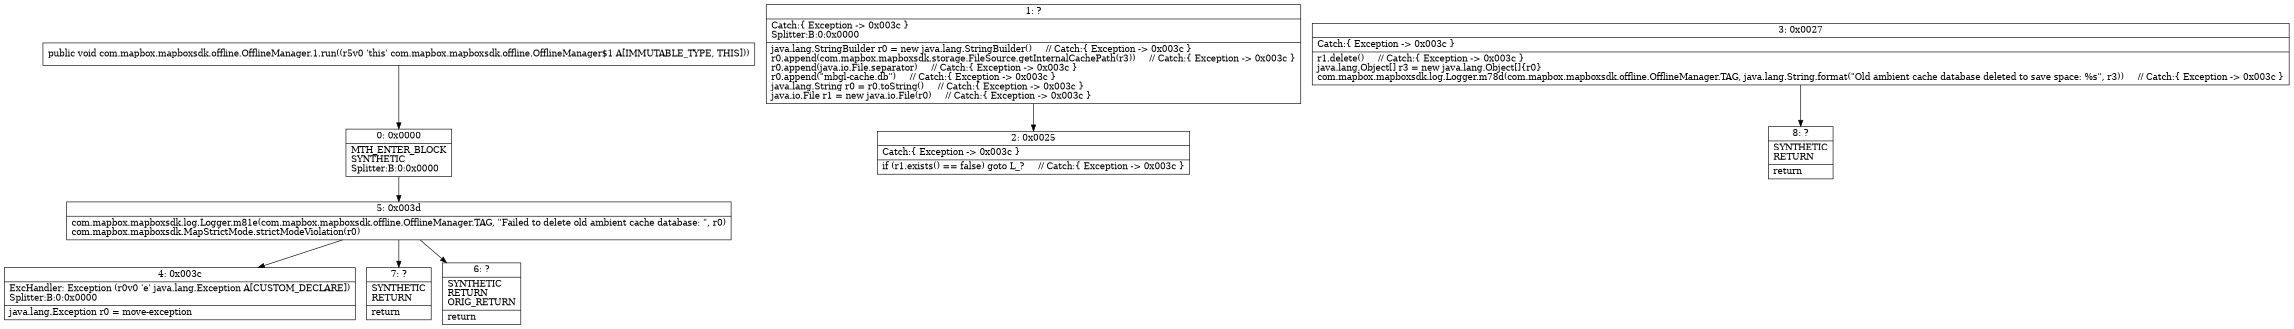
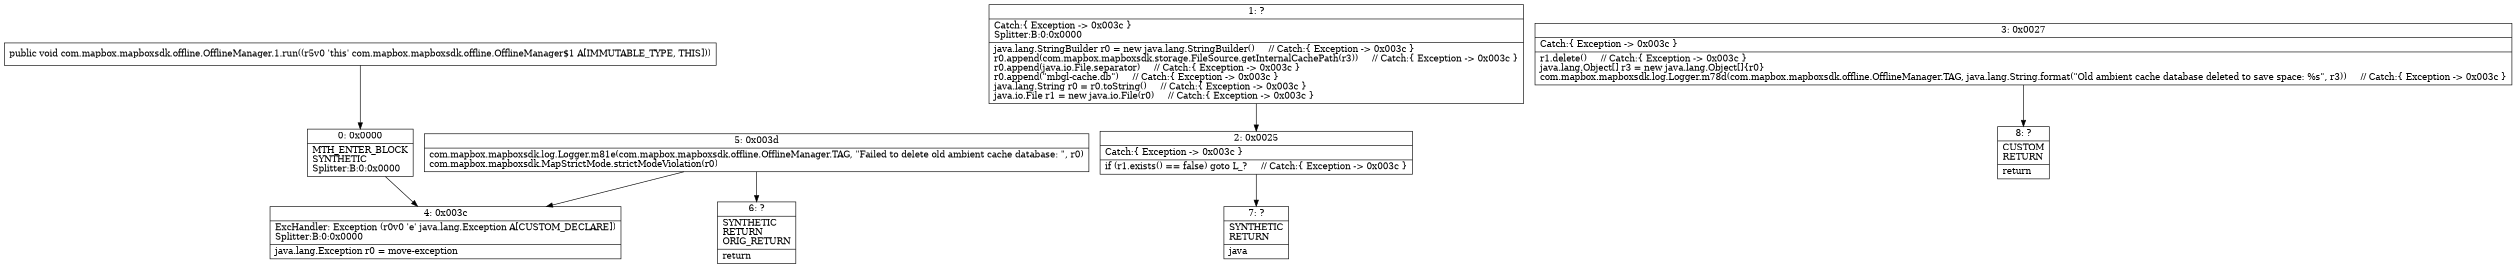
(1801, 148) -> (2023, 148)
(399, 186) -> (399, 189)
(399, 251) -> (1256, 187)
(386, 312) -> (1238, 251)
